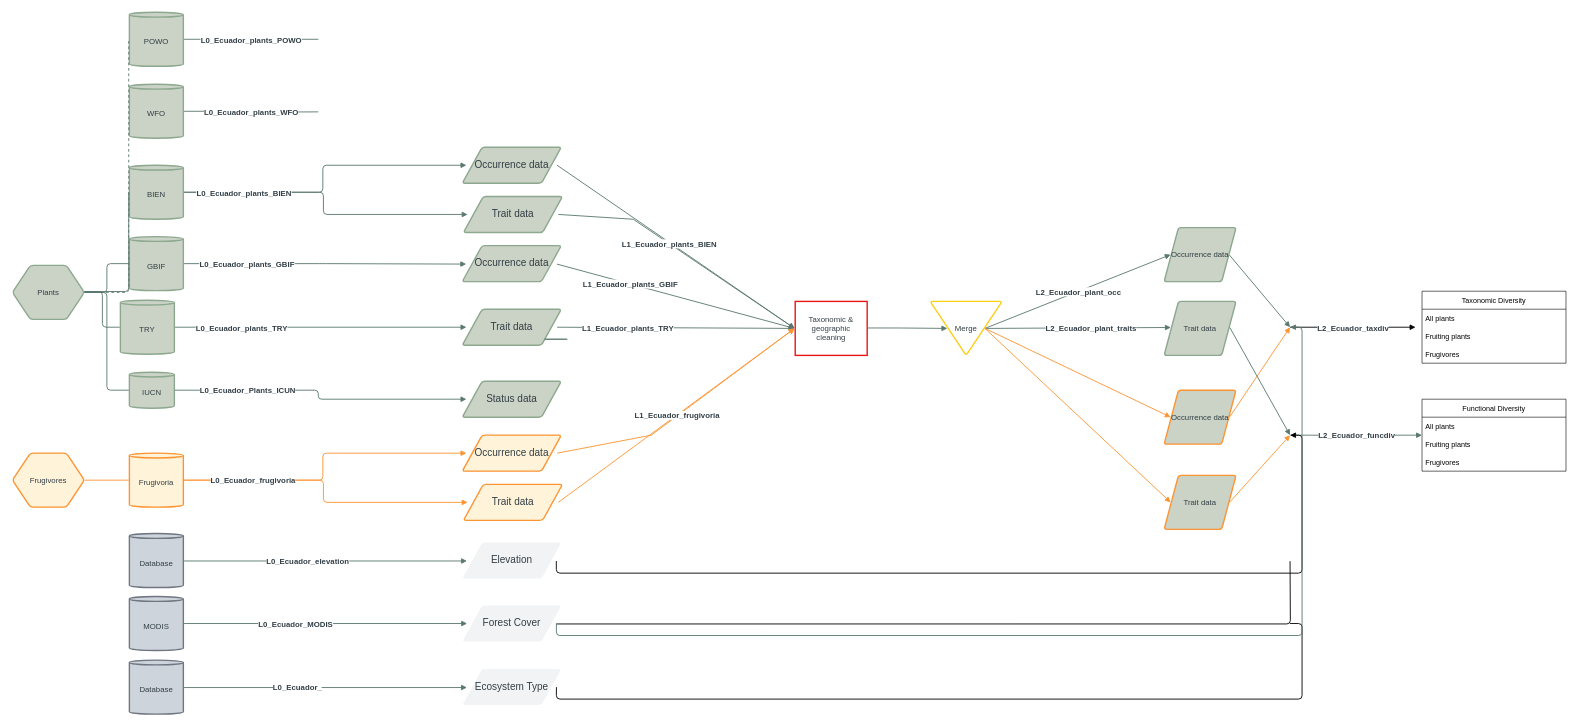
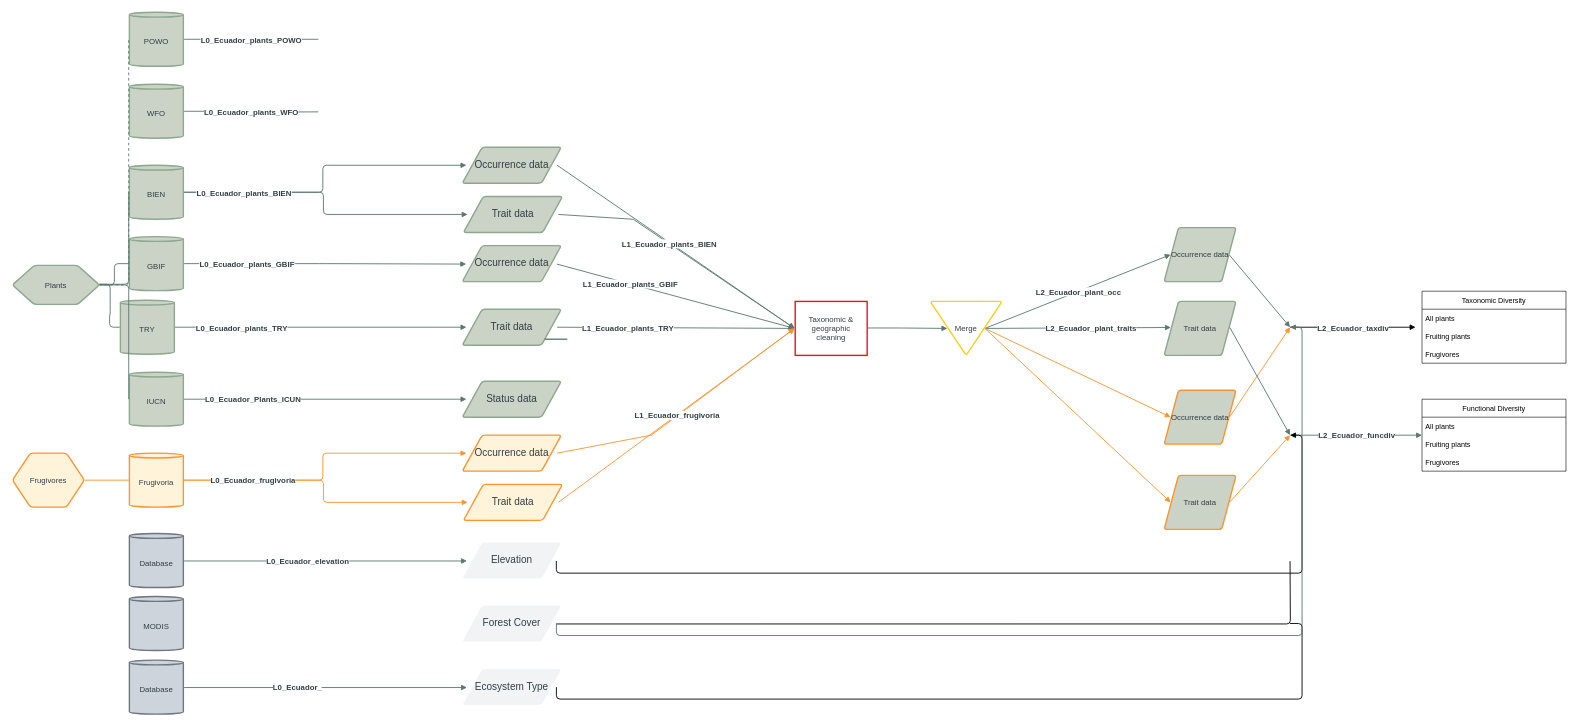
(48, 293) -> (56, 285)
(152, 390) -> (156, 399)
(322, 624) -> none
